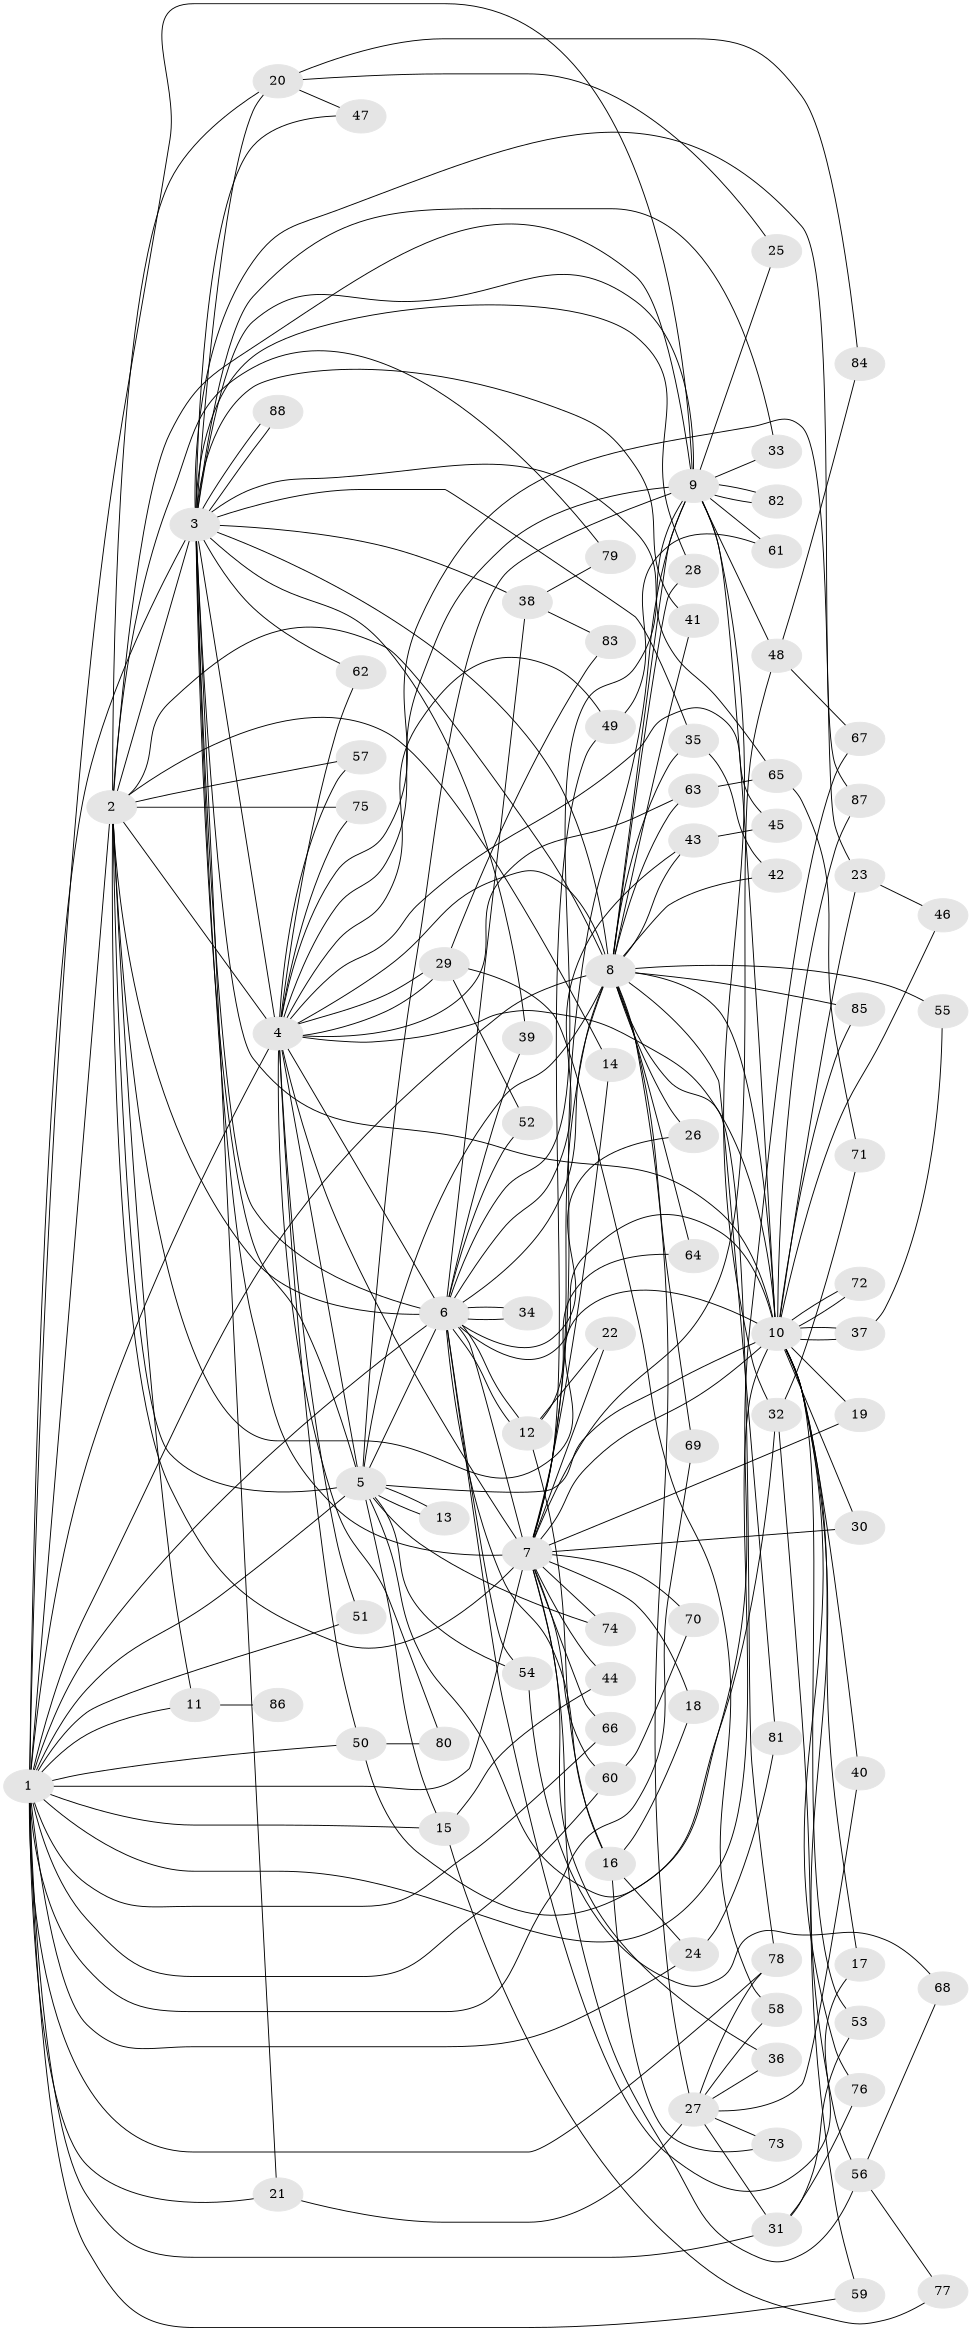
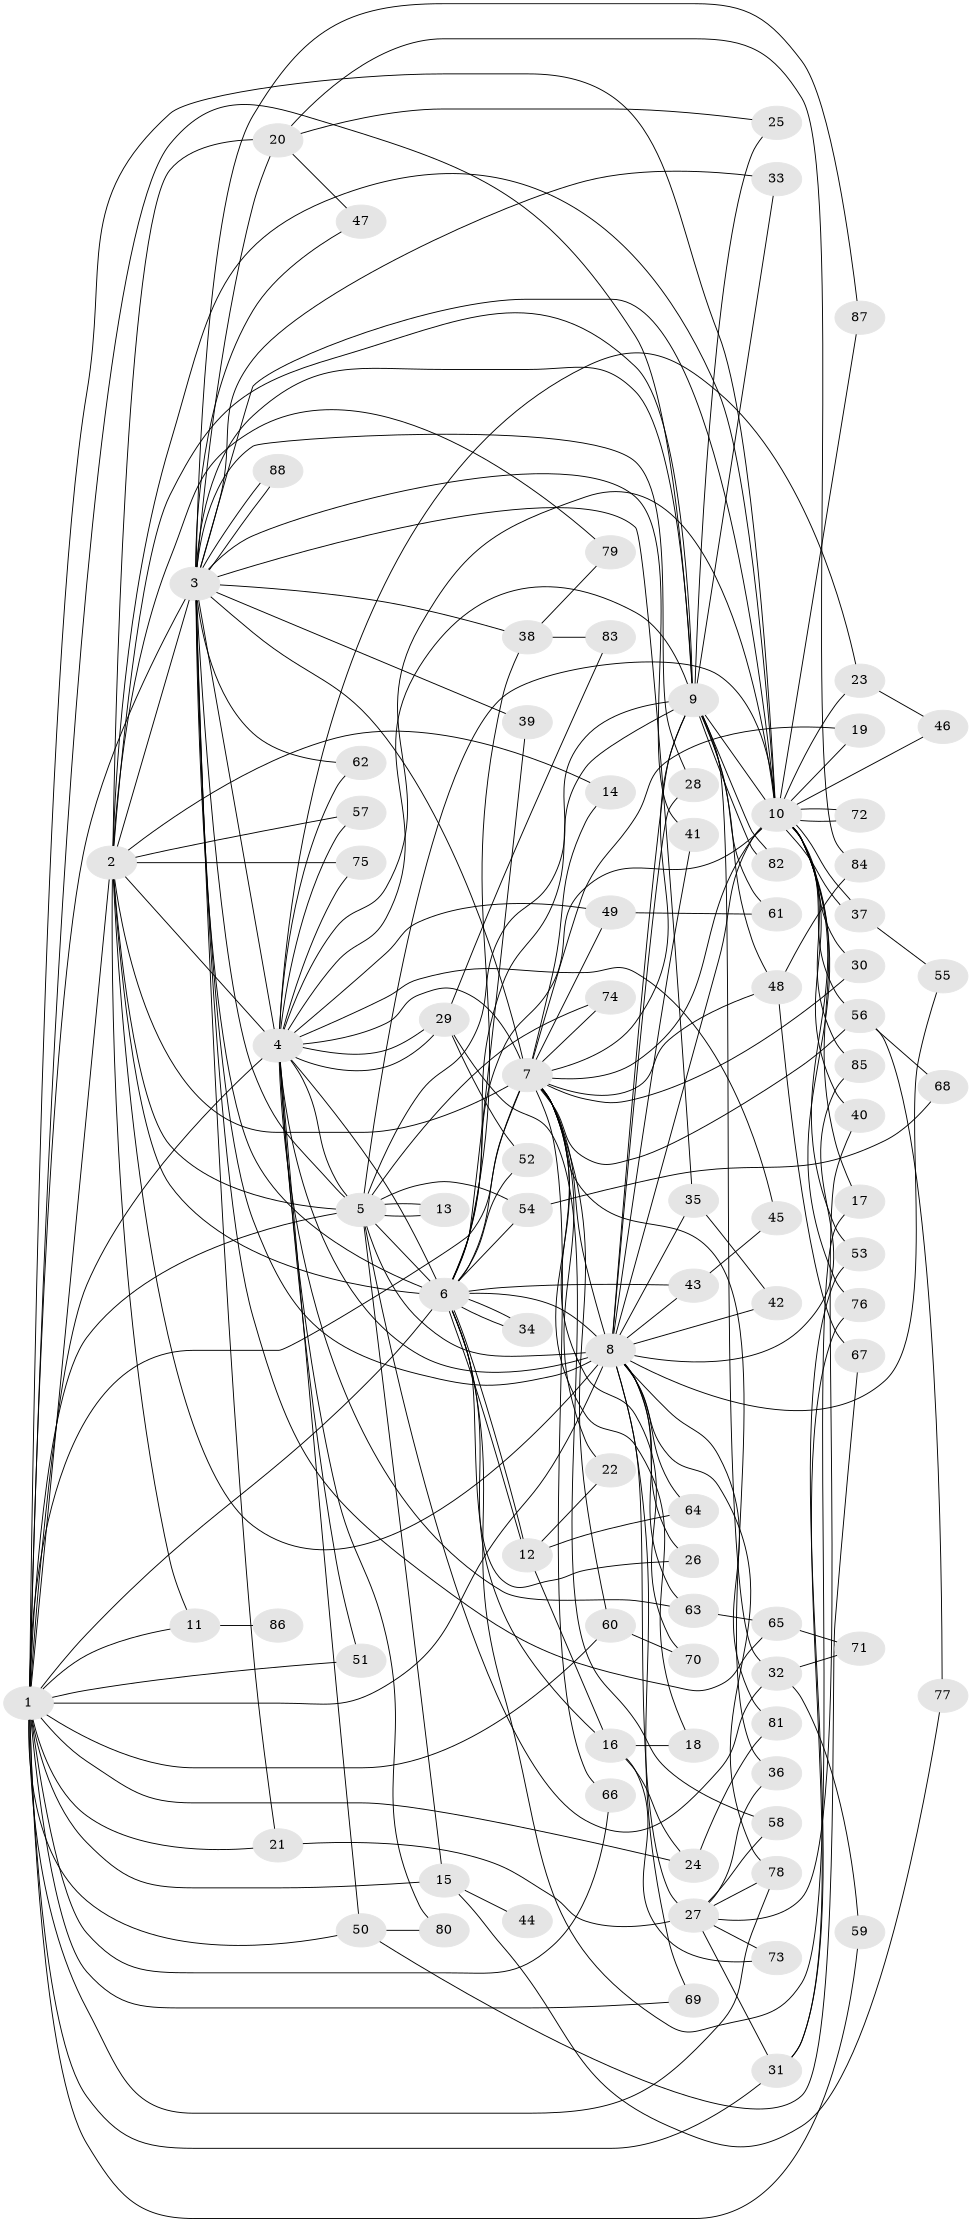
(570, 1632) -> none
